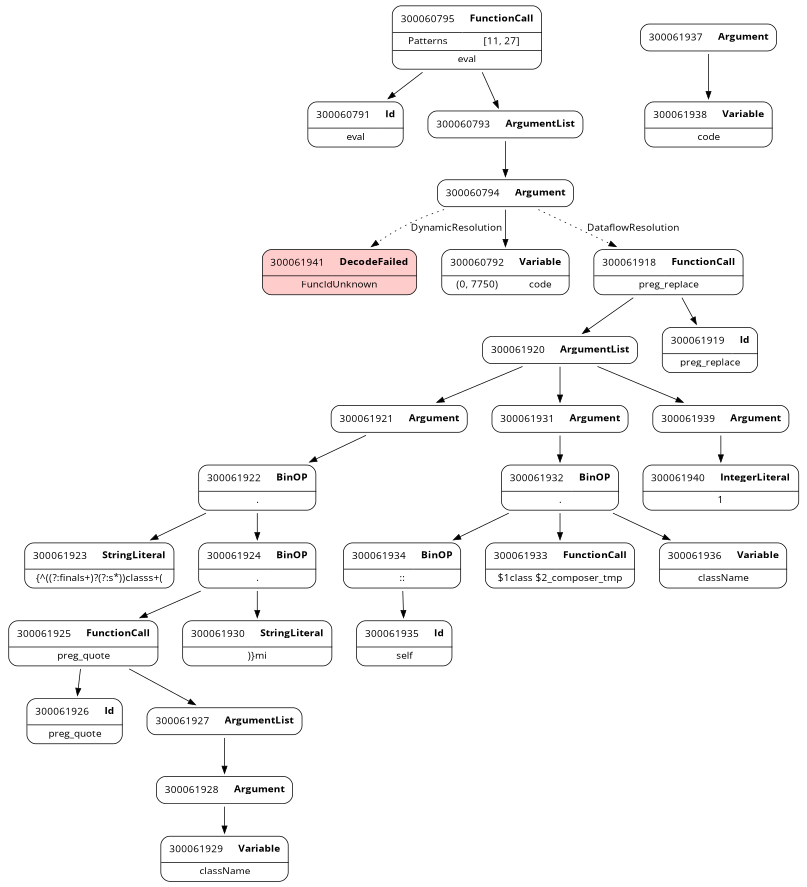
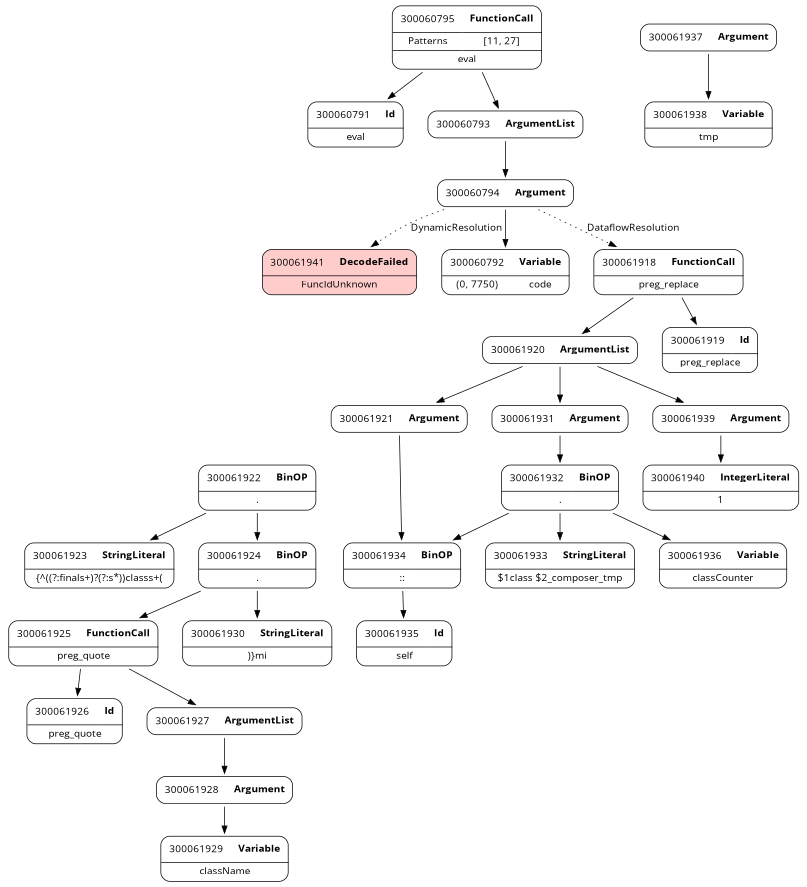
(709, 137) -> (709, 137)
(341, 447) -> (400, 484)
(595, 555) -> (595, 555)
(723, 578) -> (723, 578)
